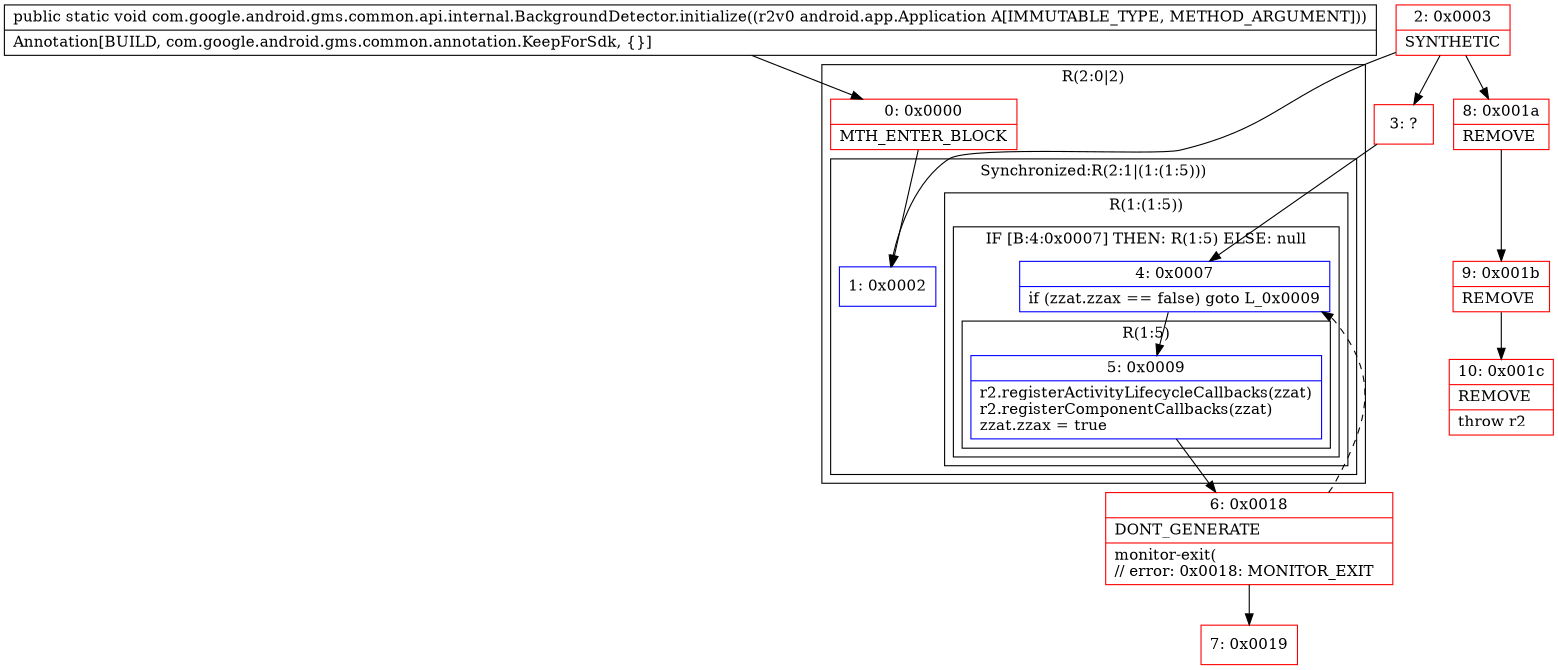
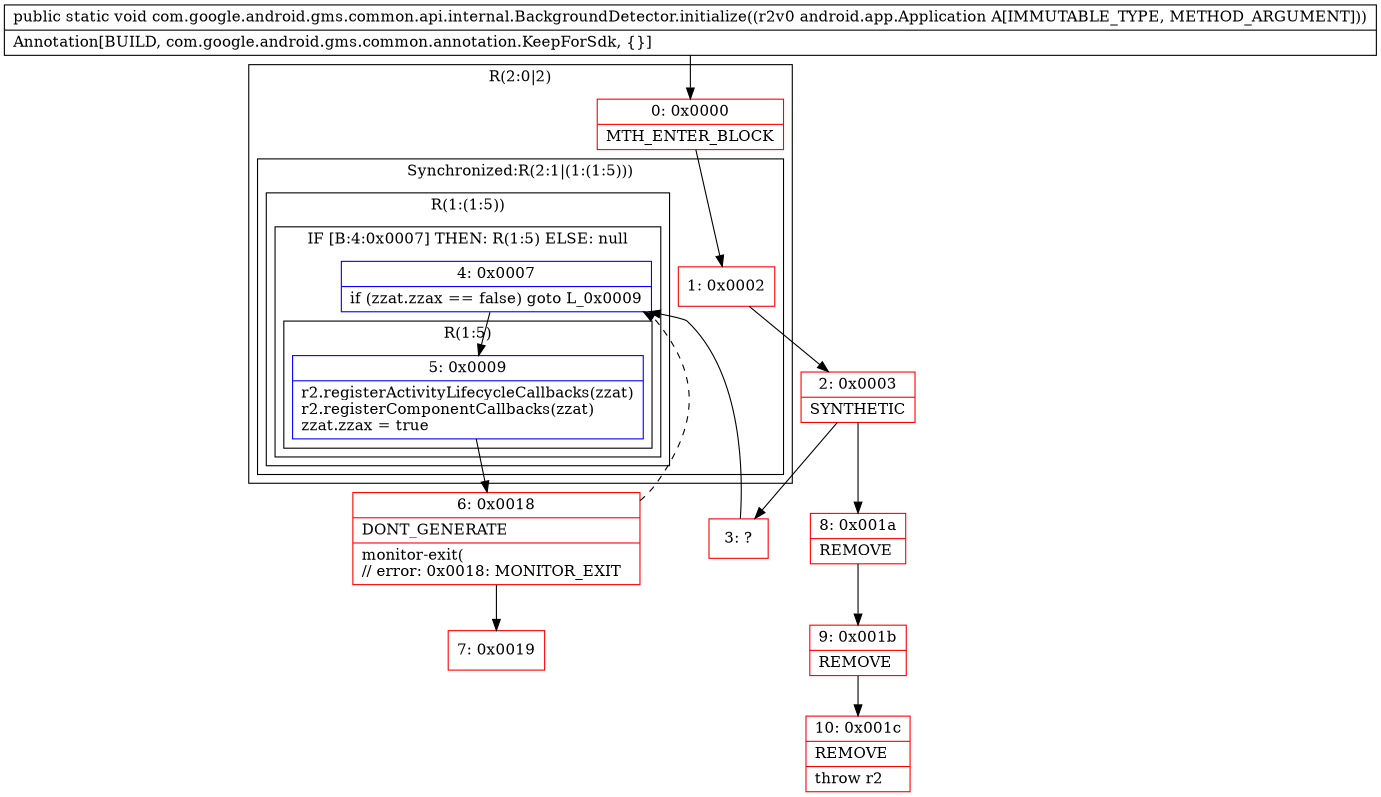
(1126, 152) -> (776, 328)
(888, 287) -> (727, 287)
